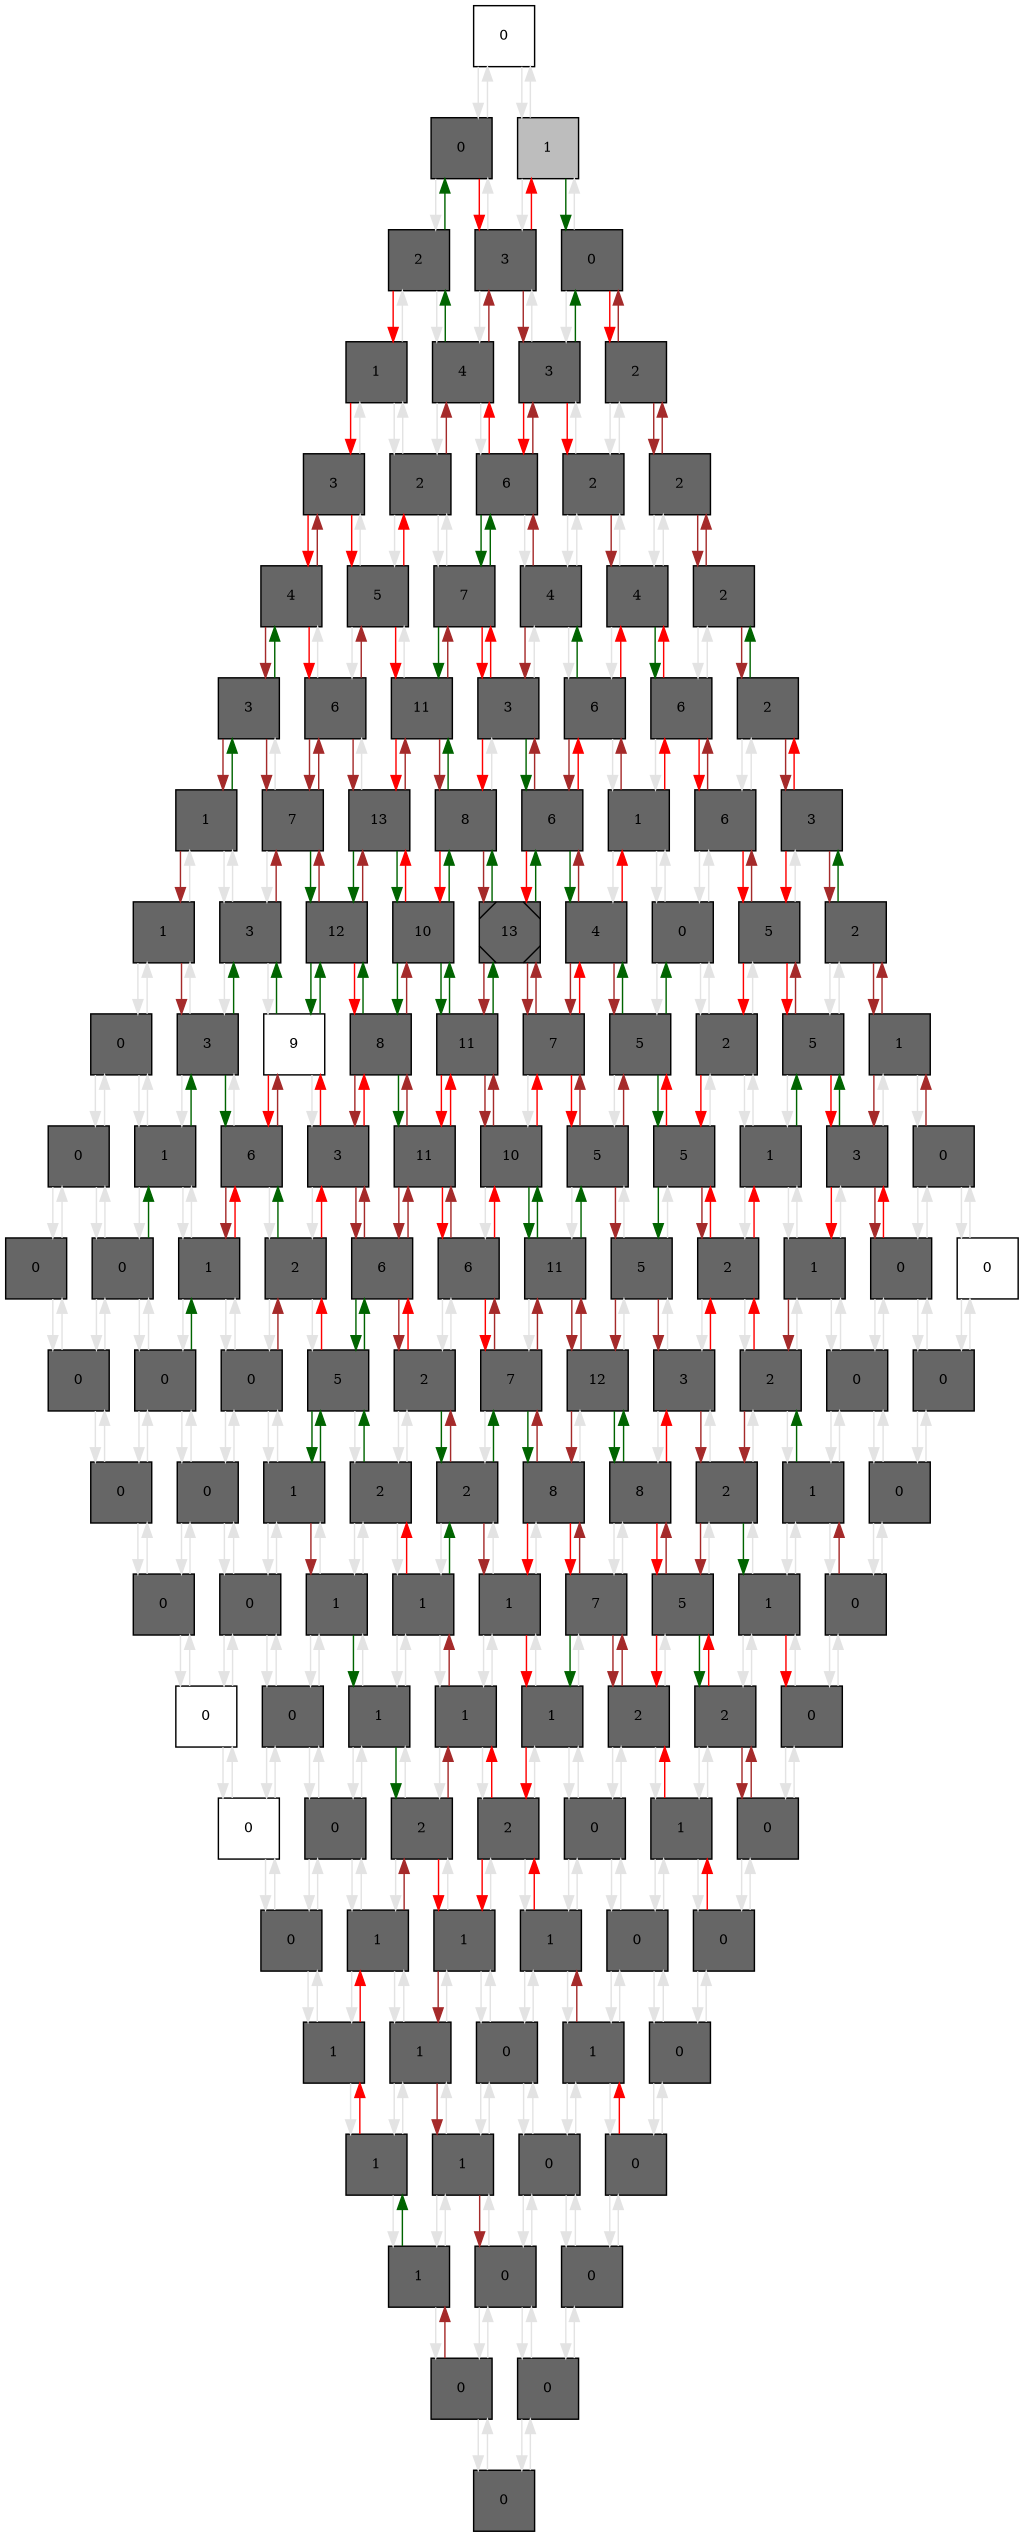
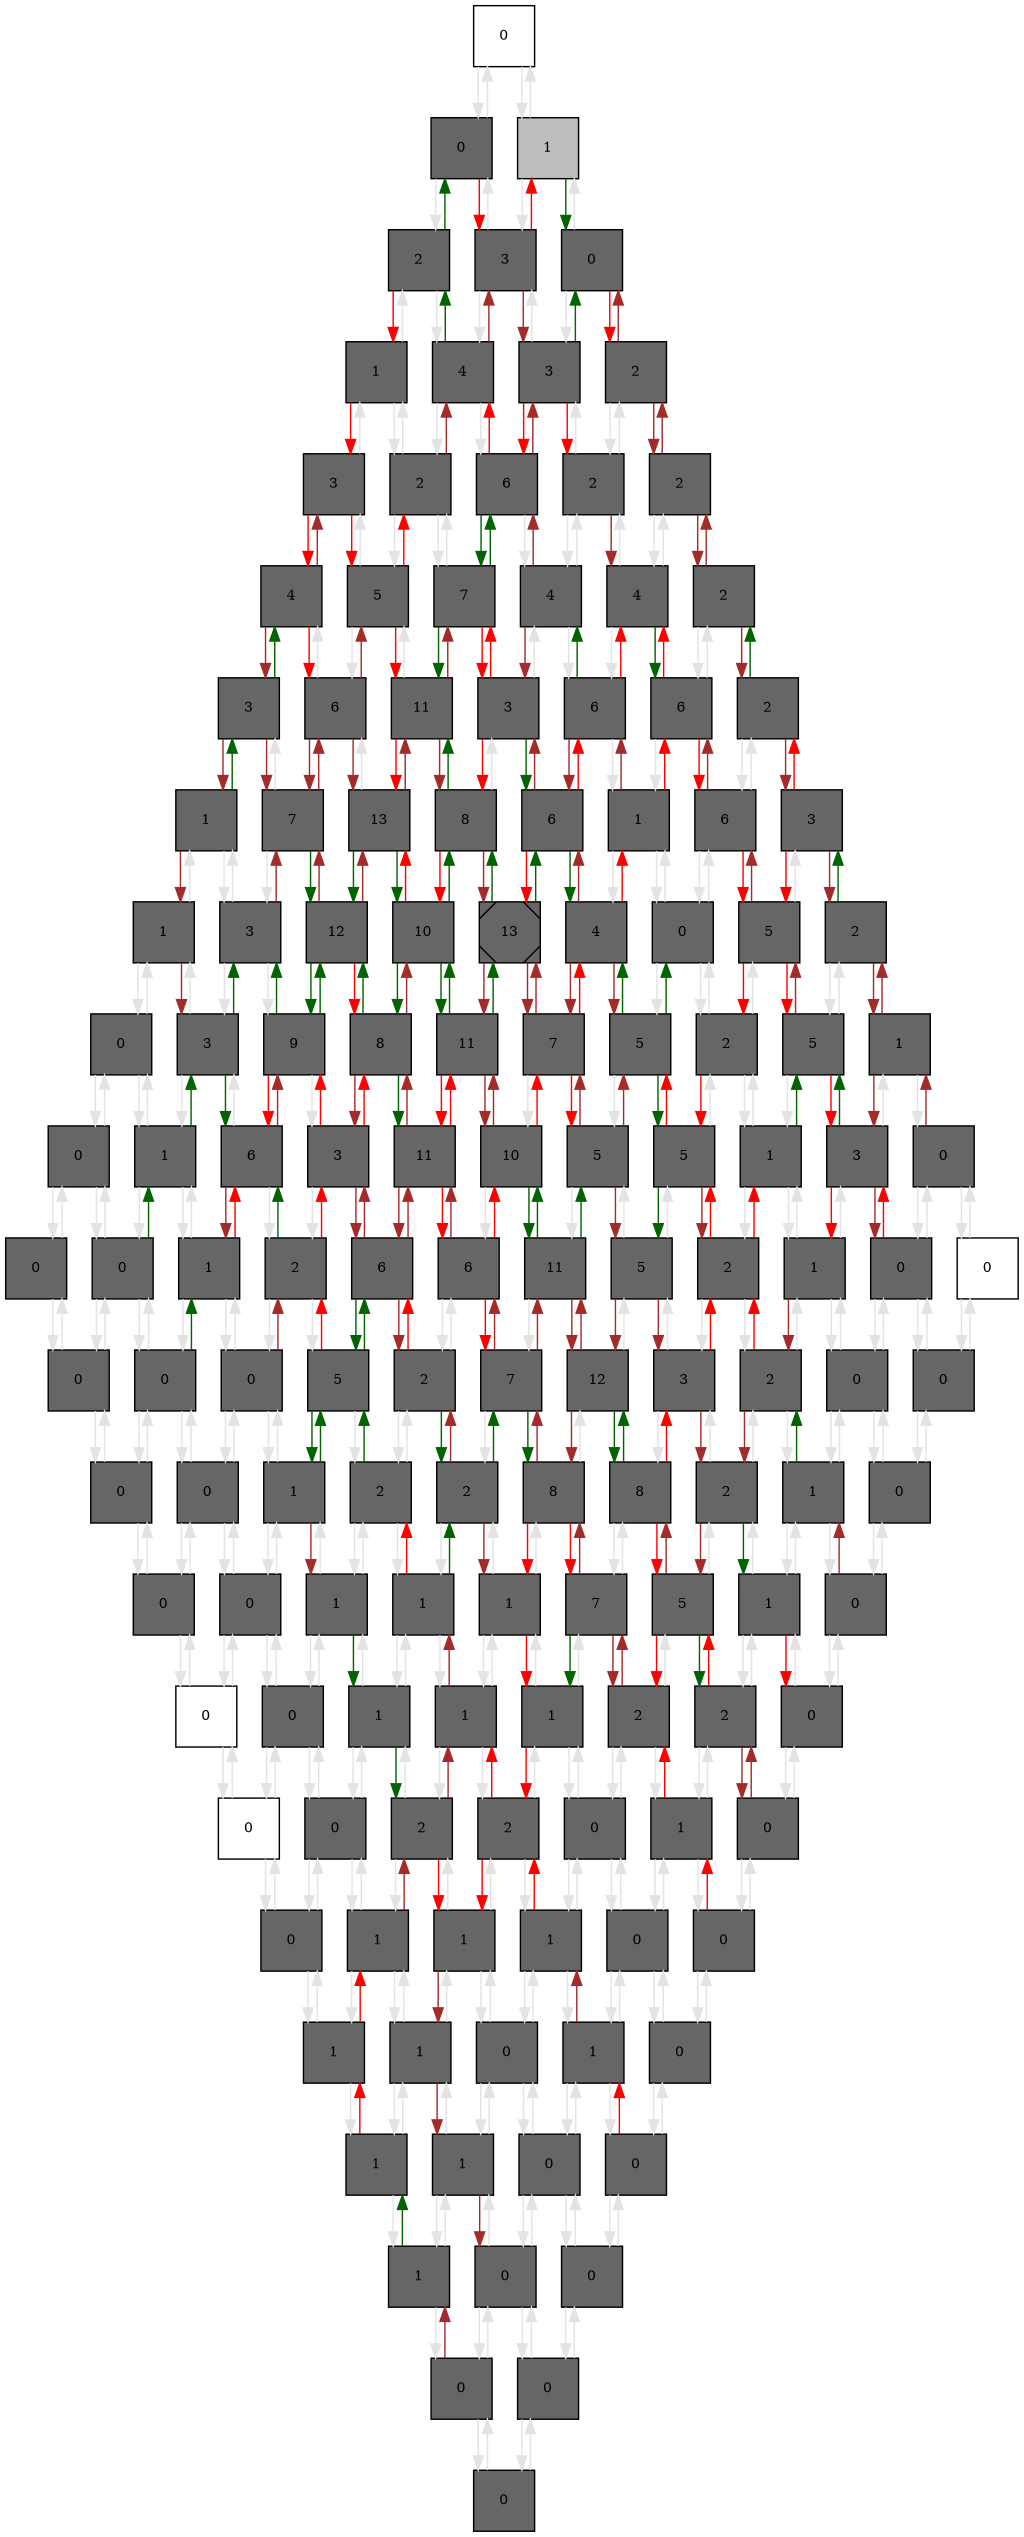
(294, 1044) -> (294, 1044)
